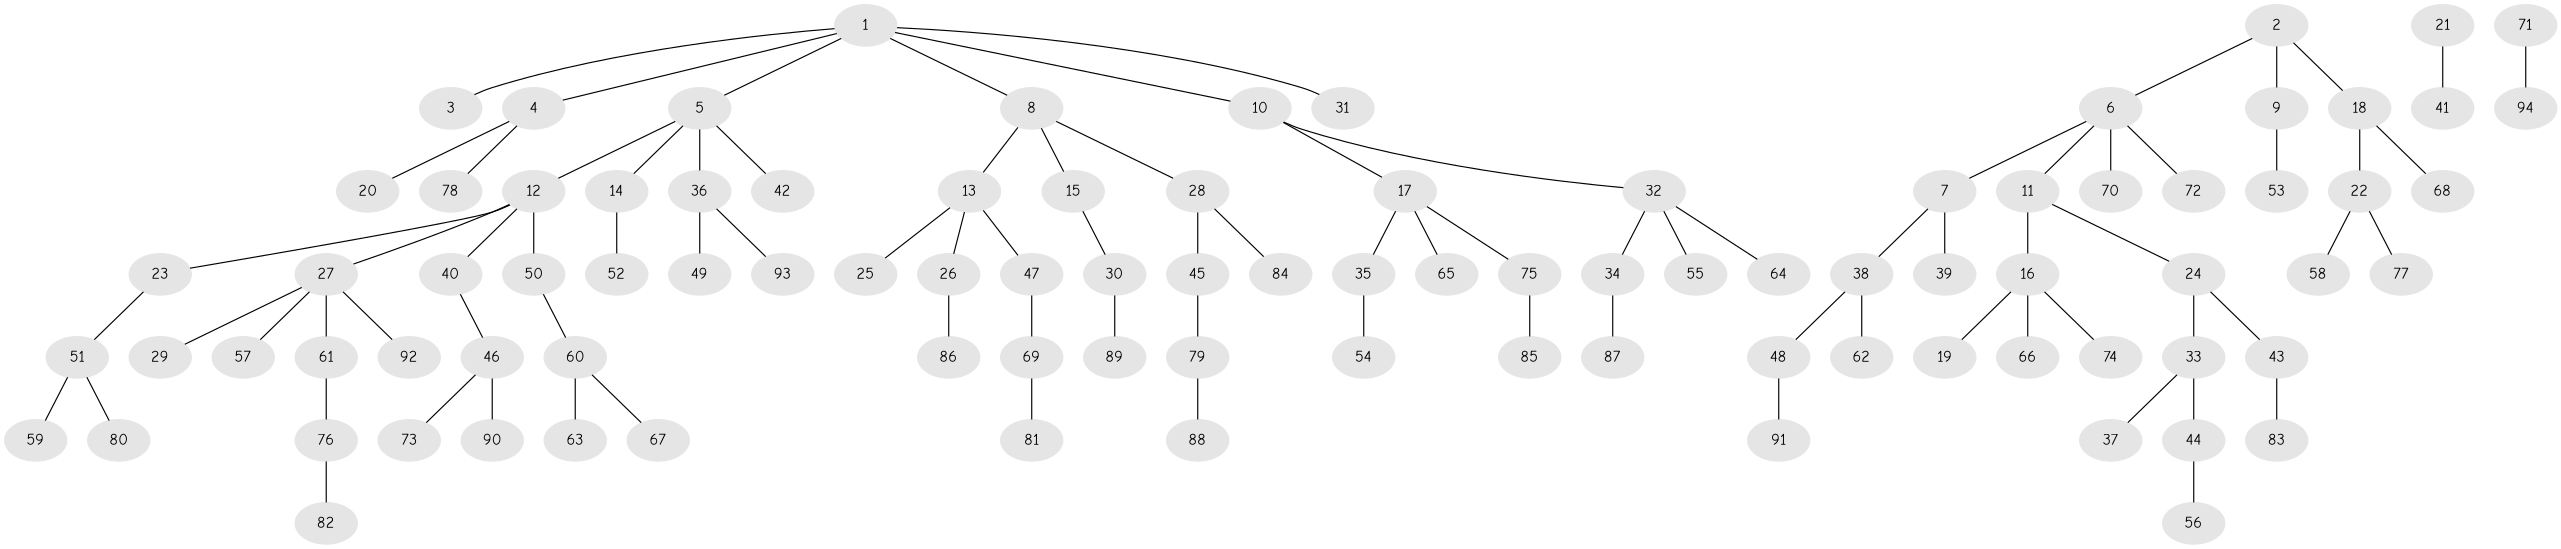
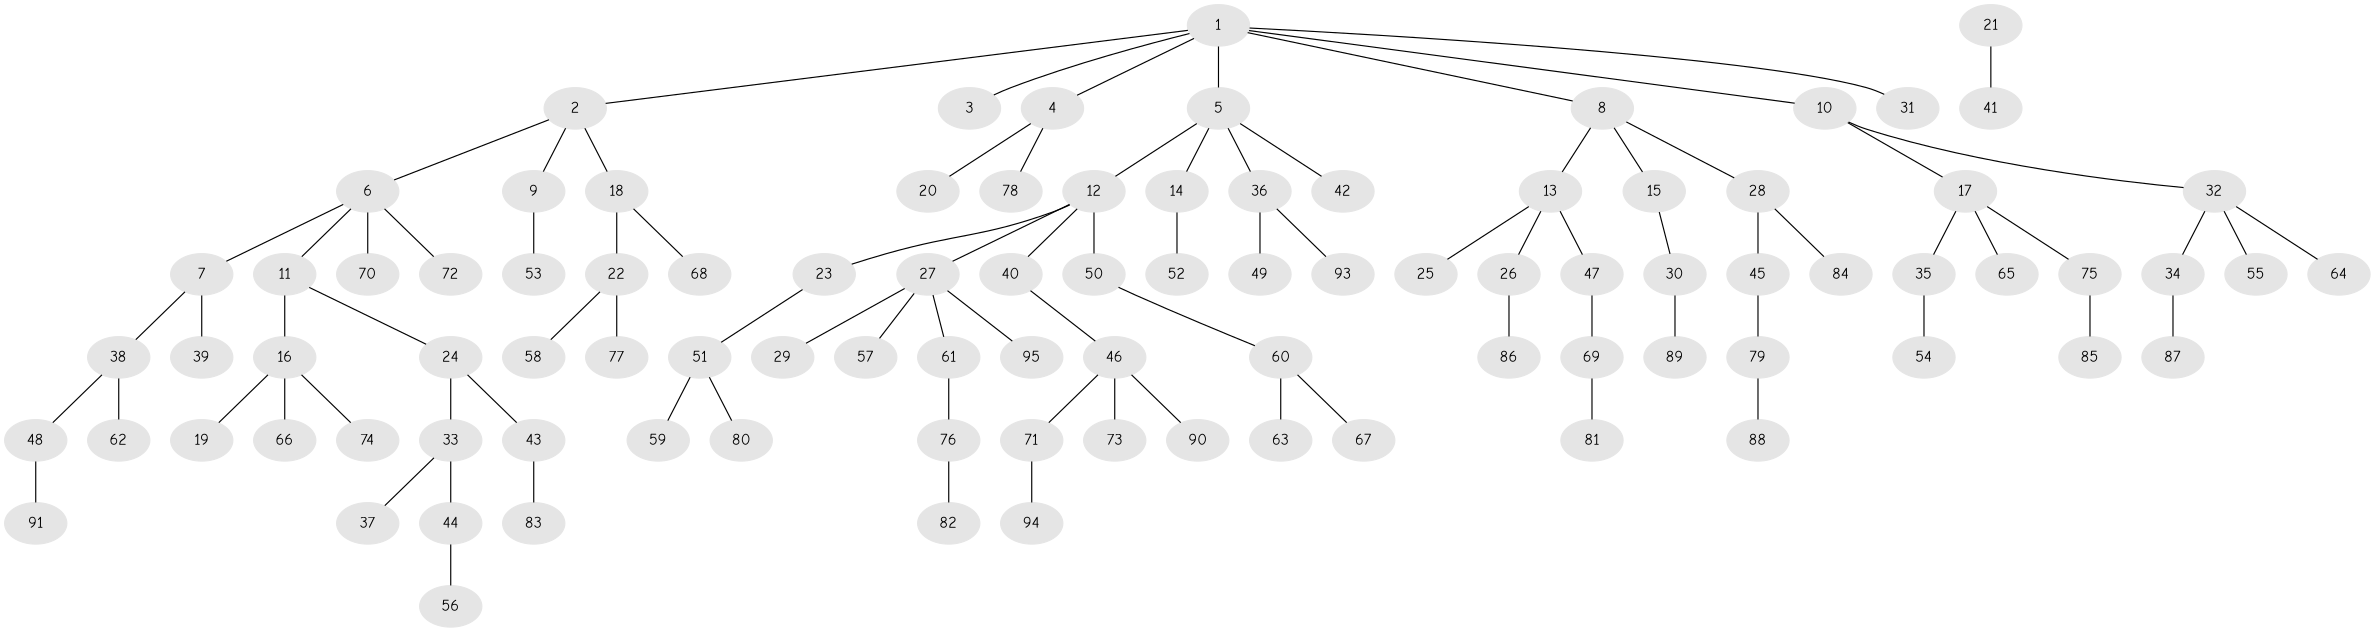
none -> (897, 67)
(409, 357) -> (1032, 357)
none -> (1073, 399)
